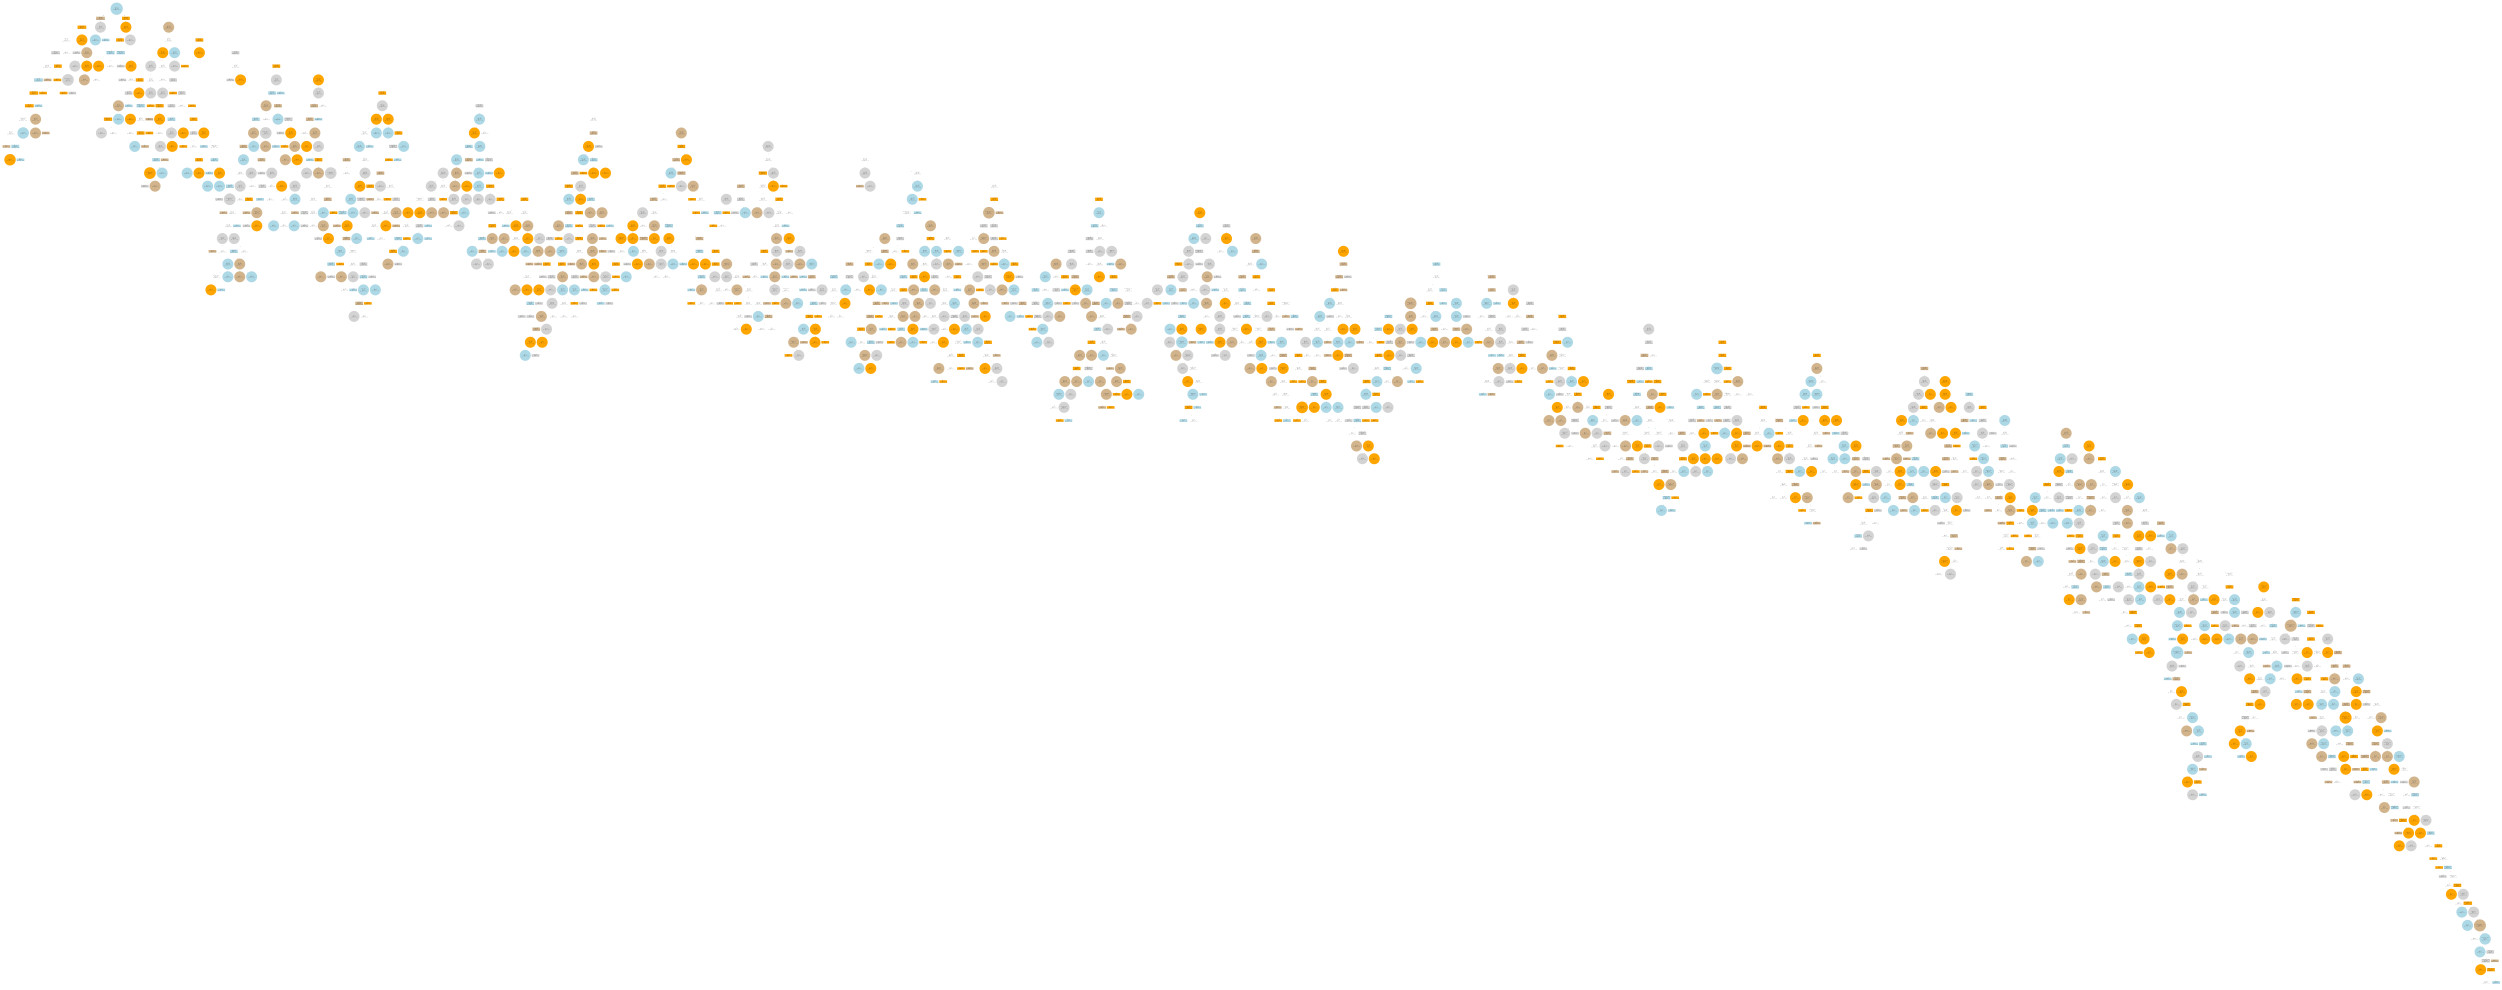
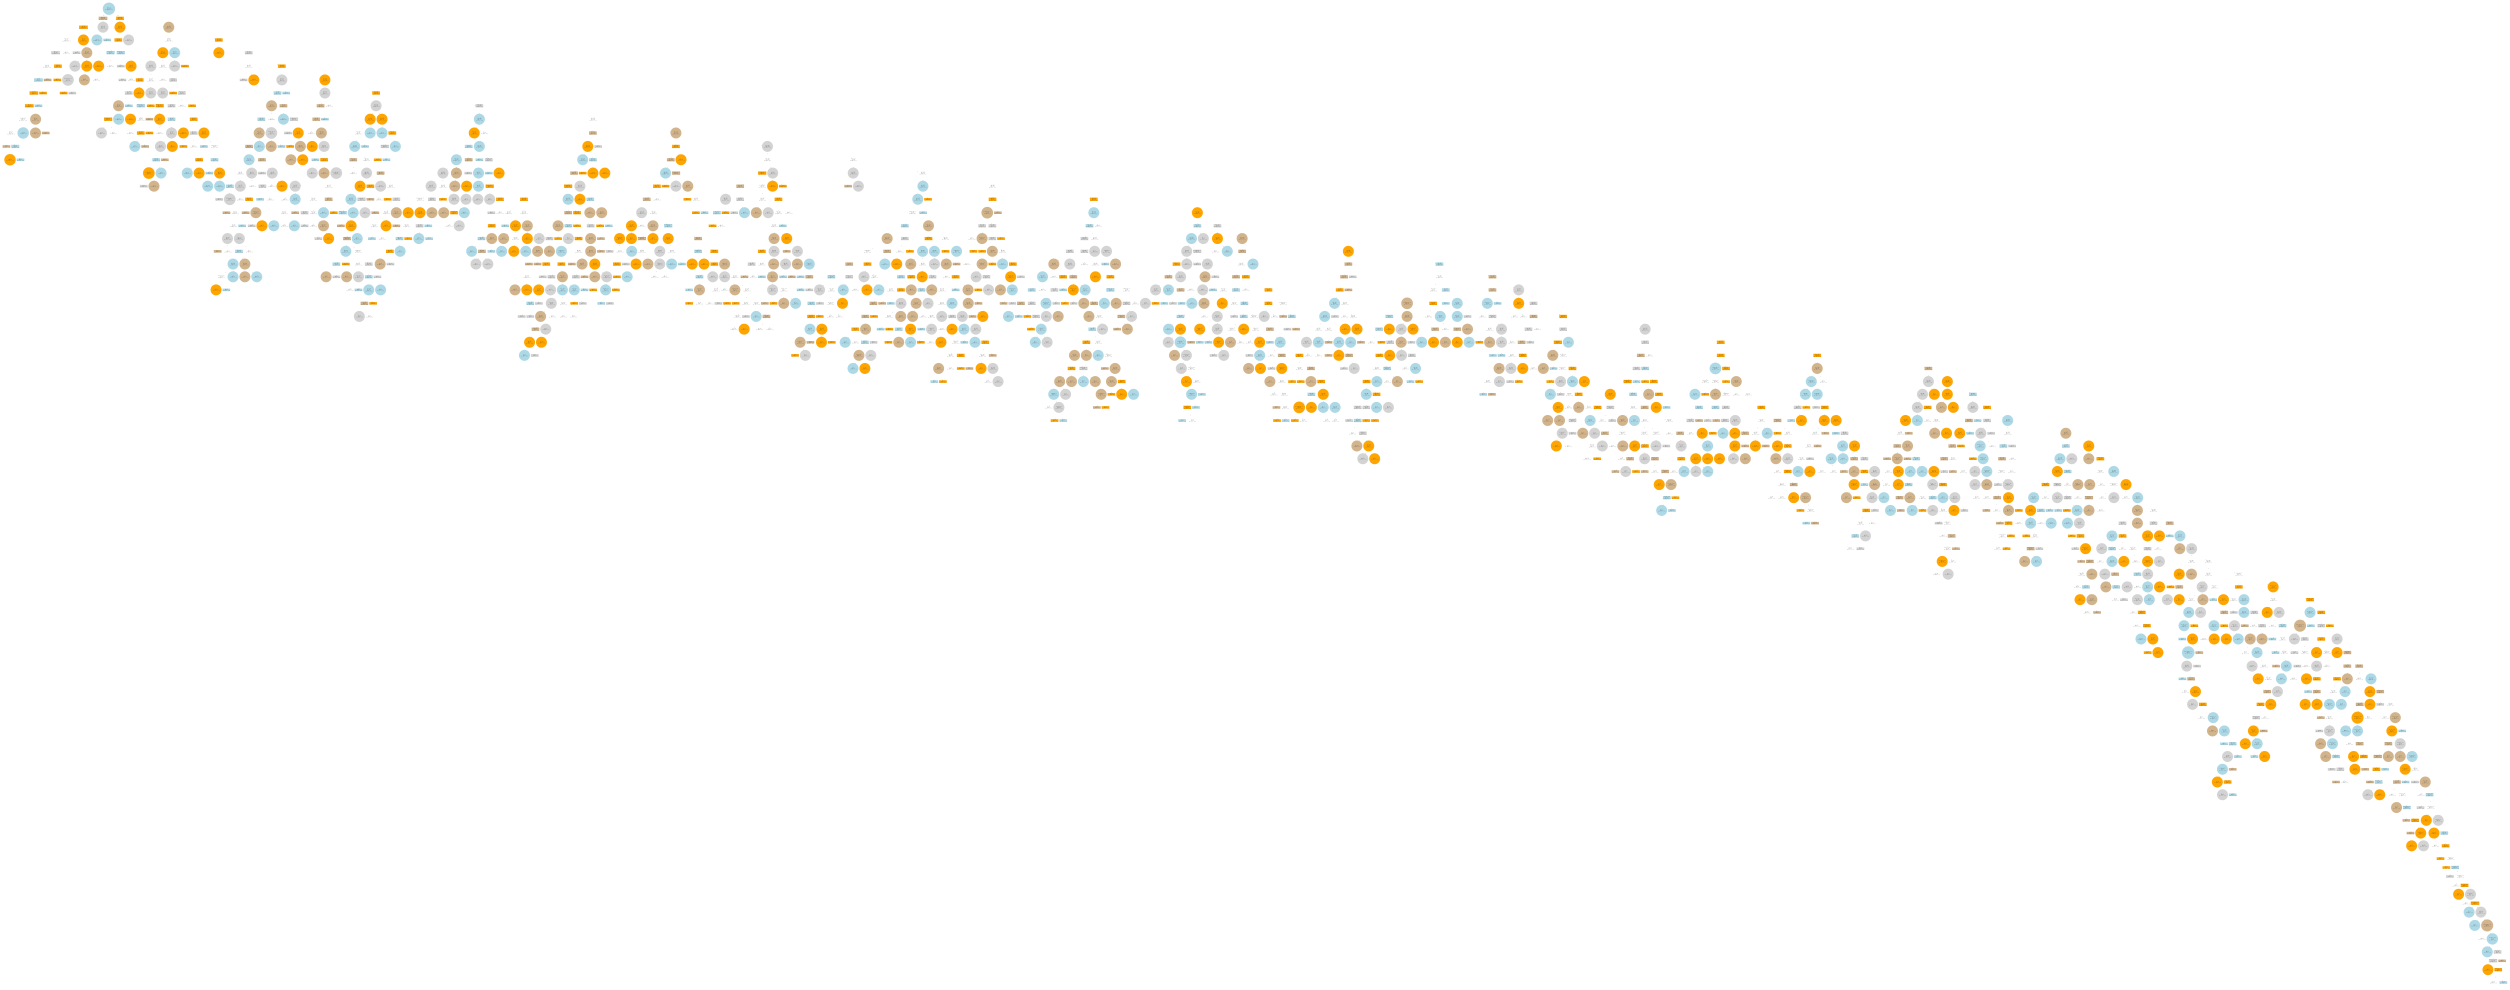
(1560, 446) -> (1556, 446)
